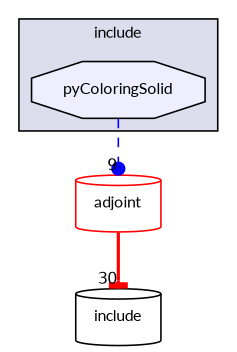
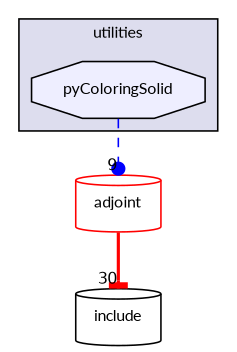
(118, 34) -> (118, 34)
